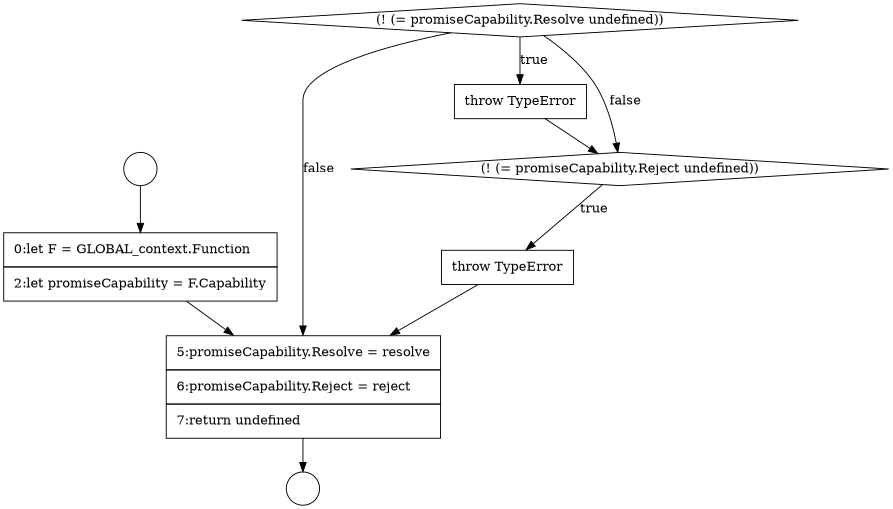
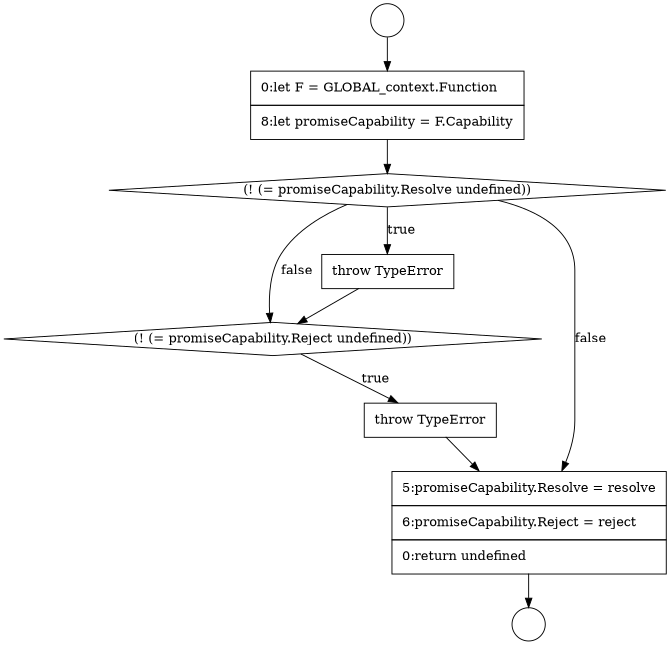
(140, 284) -> (387, 122)
(206, 315) -> (387, 152)
(239, 421) -> (464, 556)
